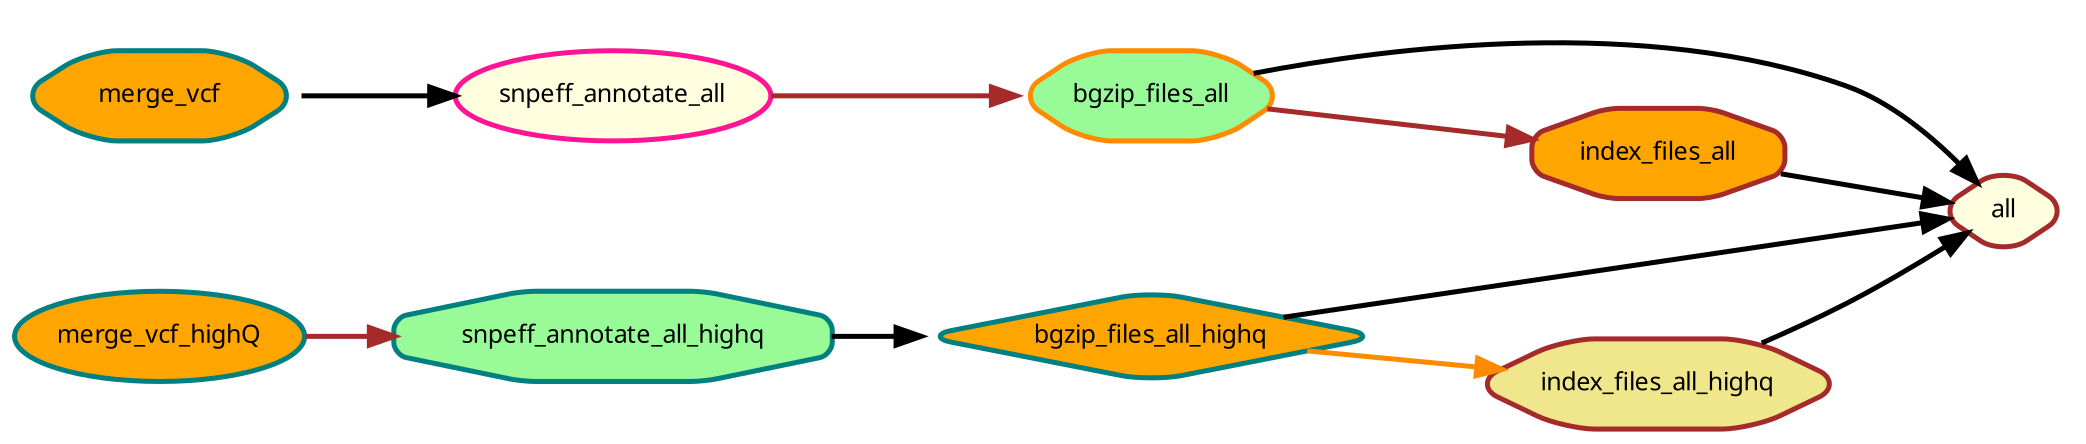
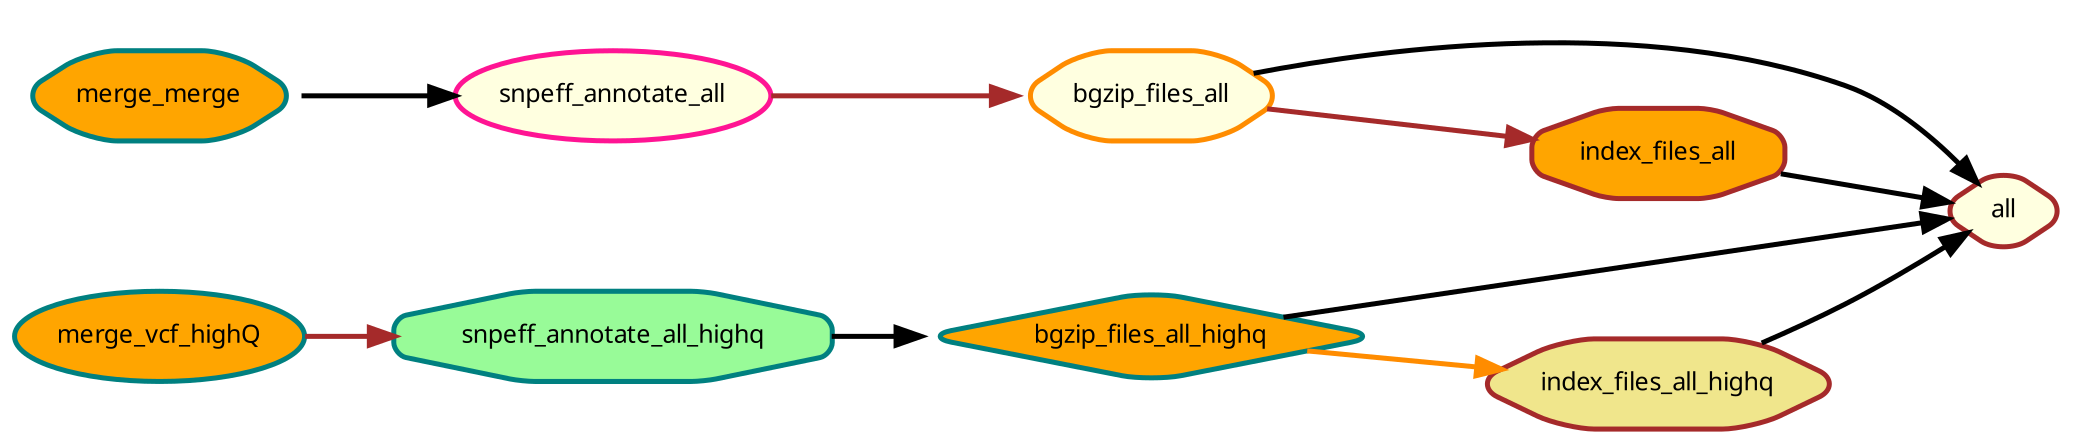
(160, 96) -> (160, 96)
(1151, 96) -> (1151, 96)
